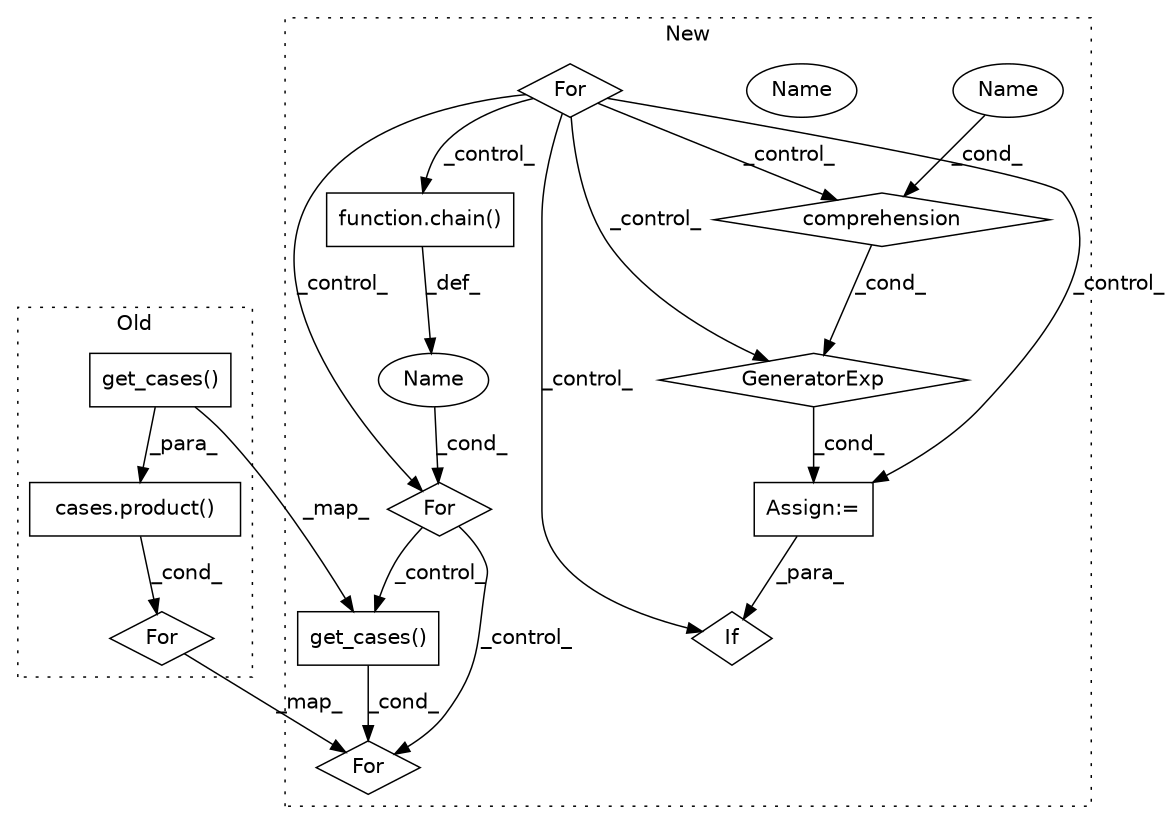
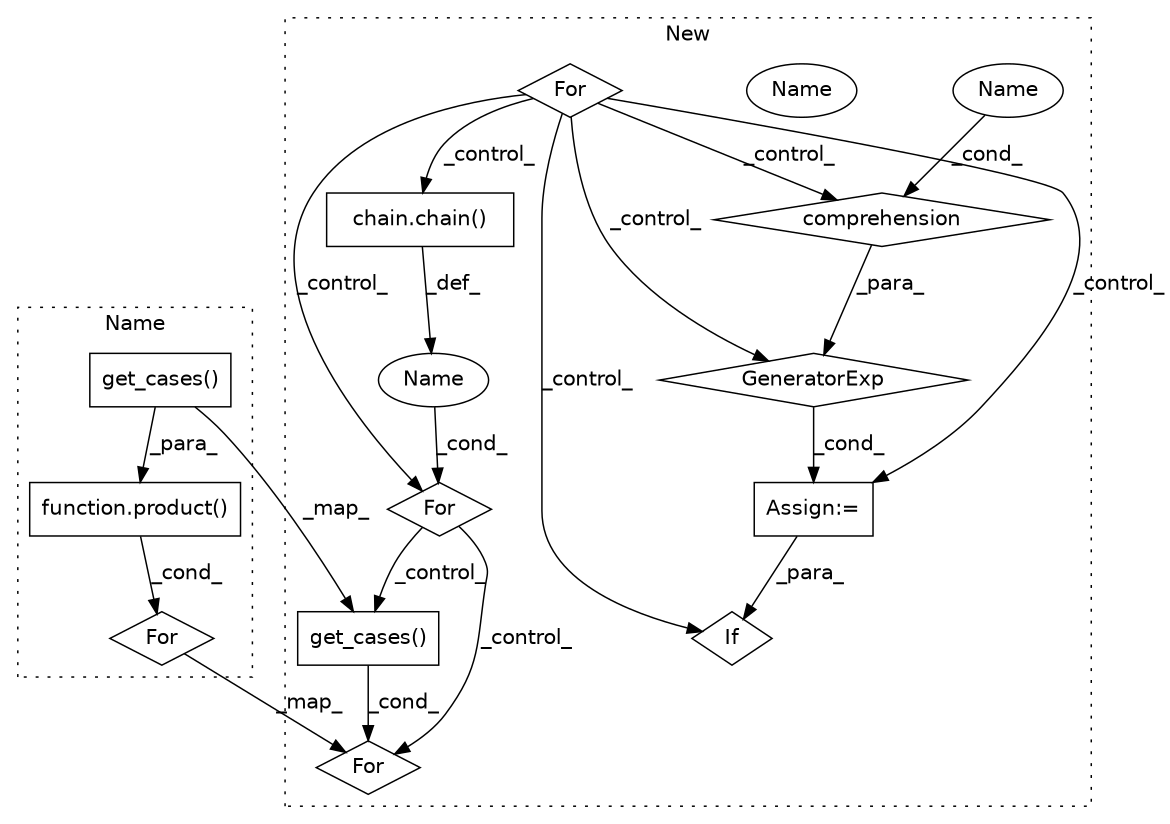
(420, 220) -> (420, 220)
(891, 284) -> (891, 284)
(135, 324) -> (135, 324)
(135, 509) -> (135, 509)
